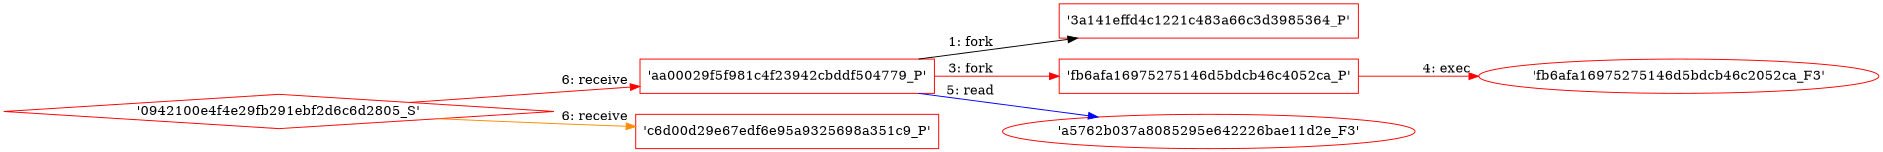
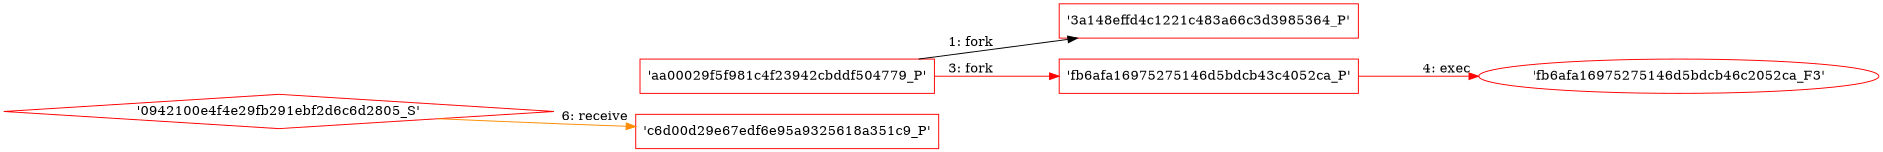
(1209, 21) -> (1209, 21)
(1209, 76) -> (1209, 76)
(520, 95) -> none
(787, 131) -> (787, 131)
(1209, 131) -> none
